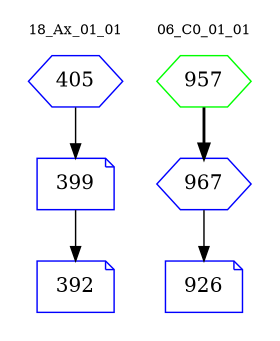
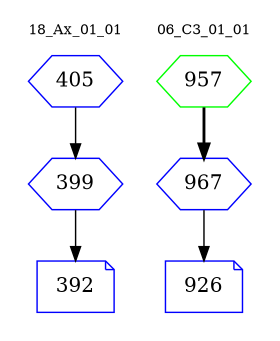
(204, 31) -> (204, 31)
(76, 184) -> (76, 184)
